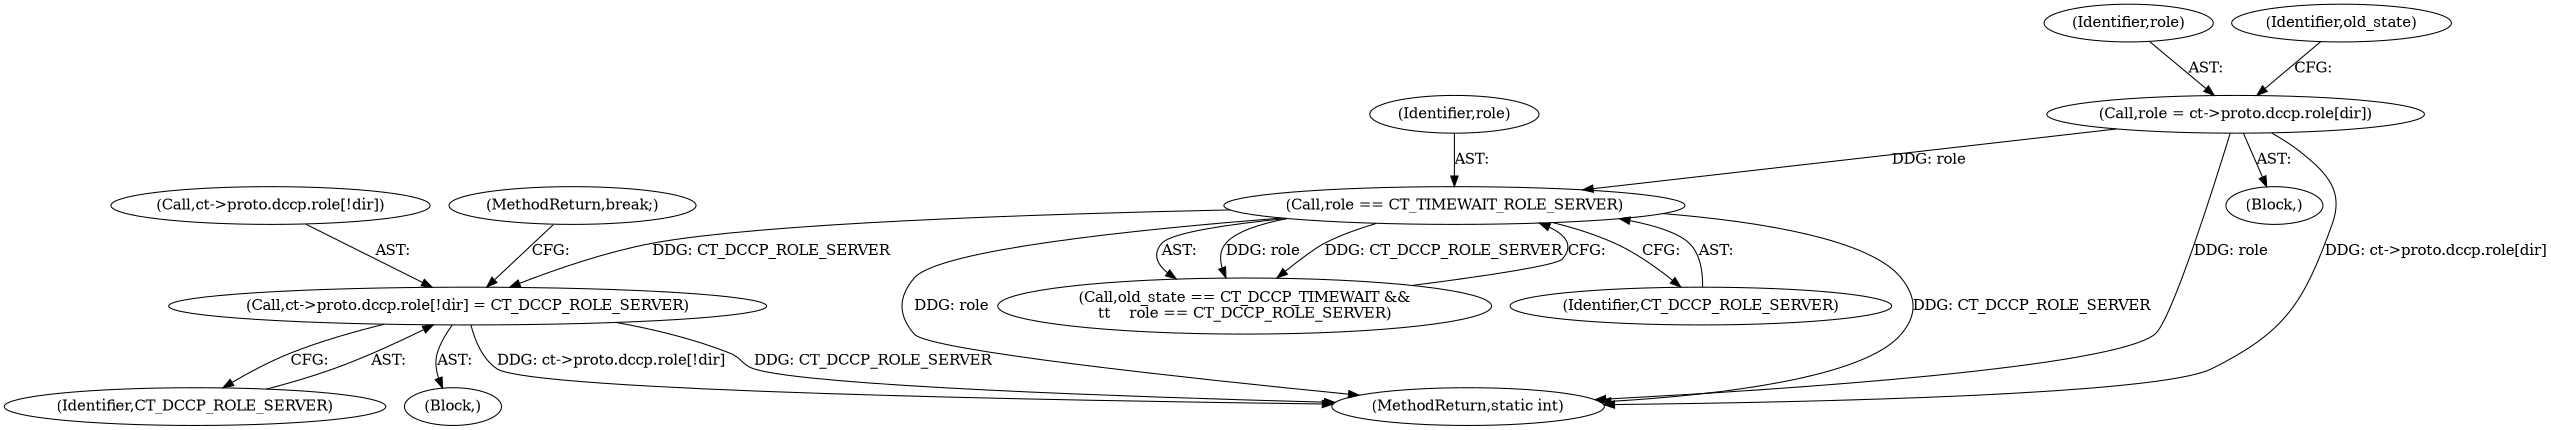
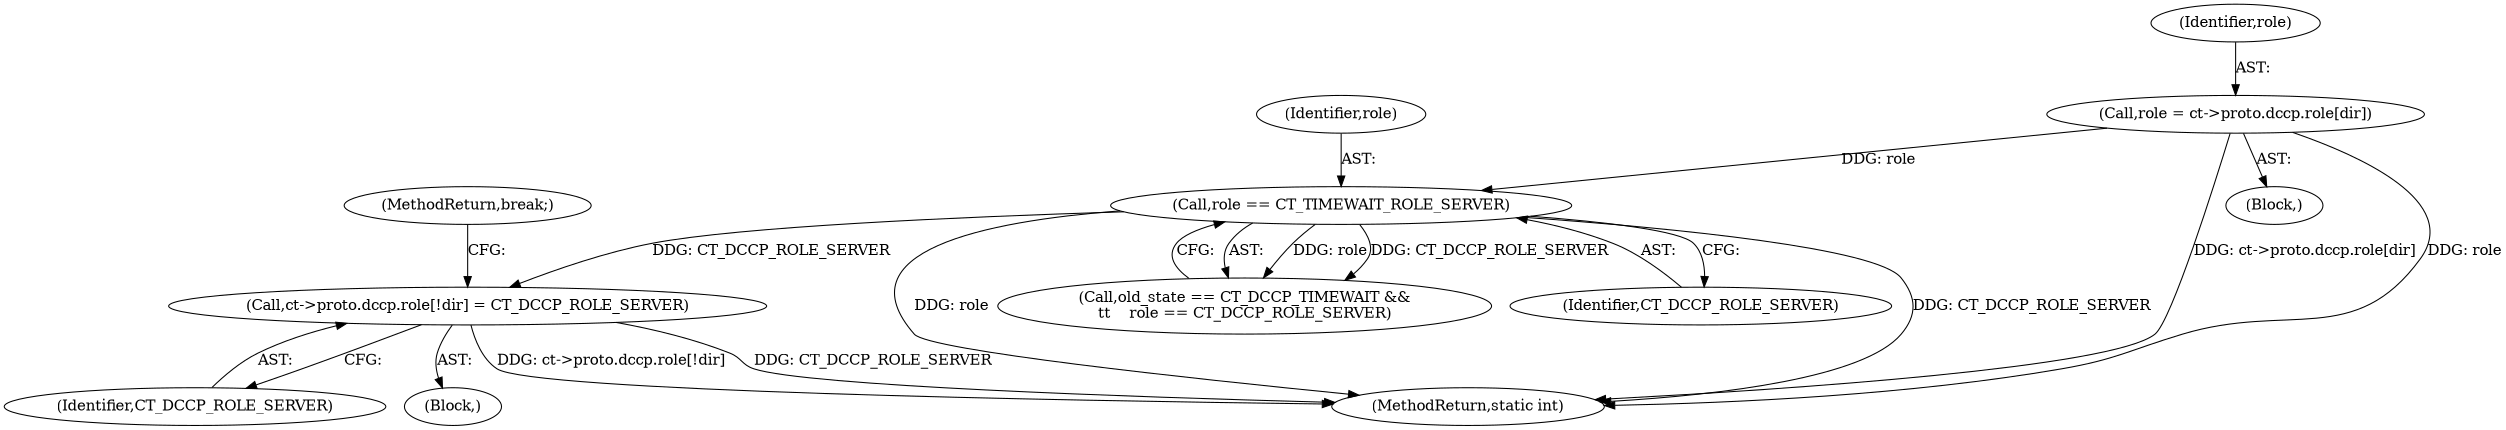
(2342, 23) -> none
(271, 206) -> none
